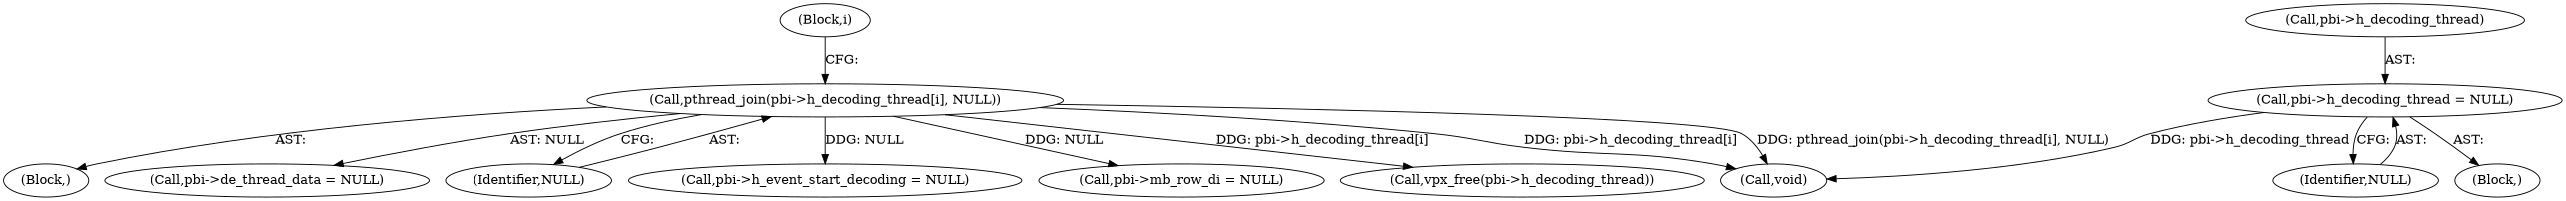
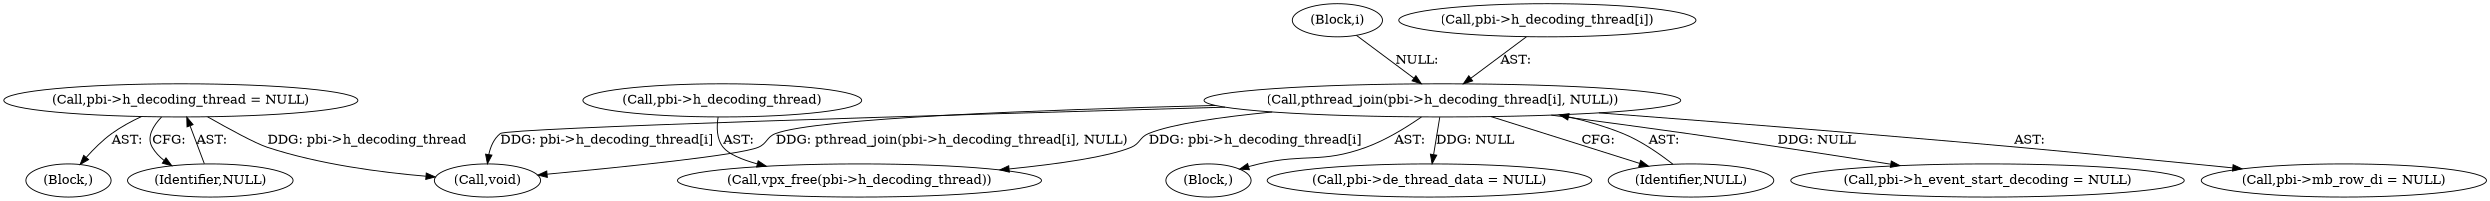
none -> (1547, 20)
(2385, 56) -> (724, 148)
(844, 60) -> (1419, 60)
(547, 140) -> (1475, 140)
(1064, 140) -> (2032, 140)
